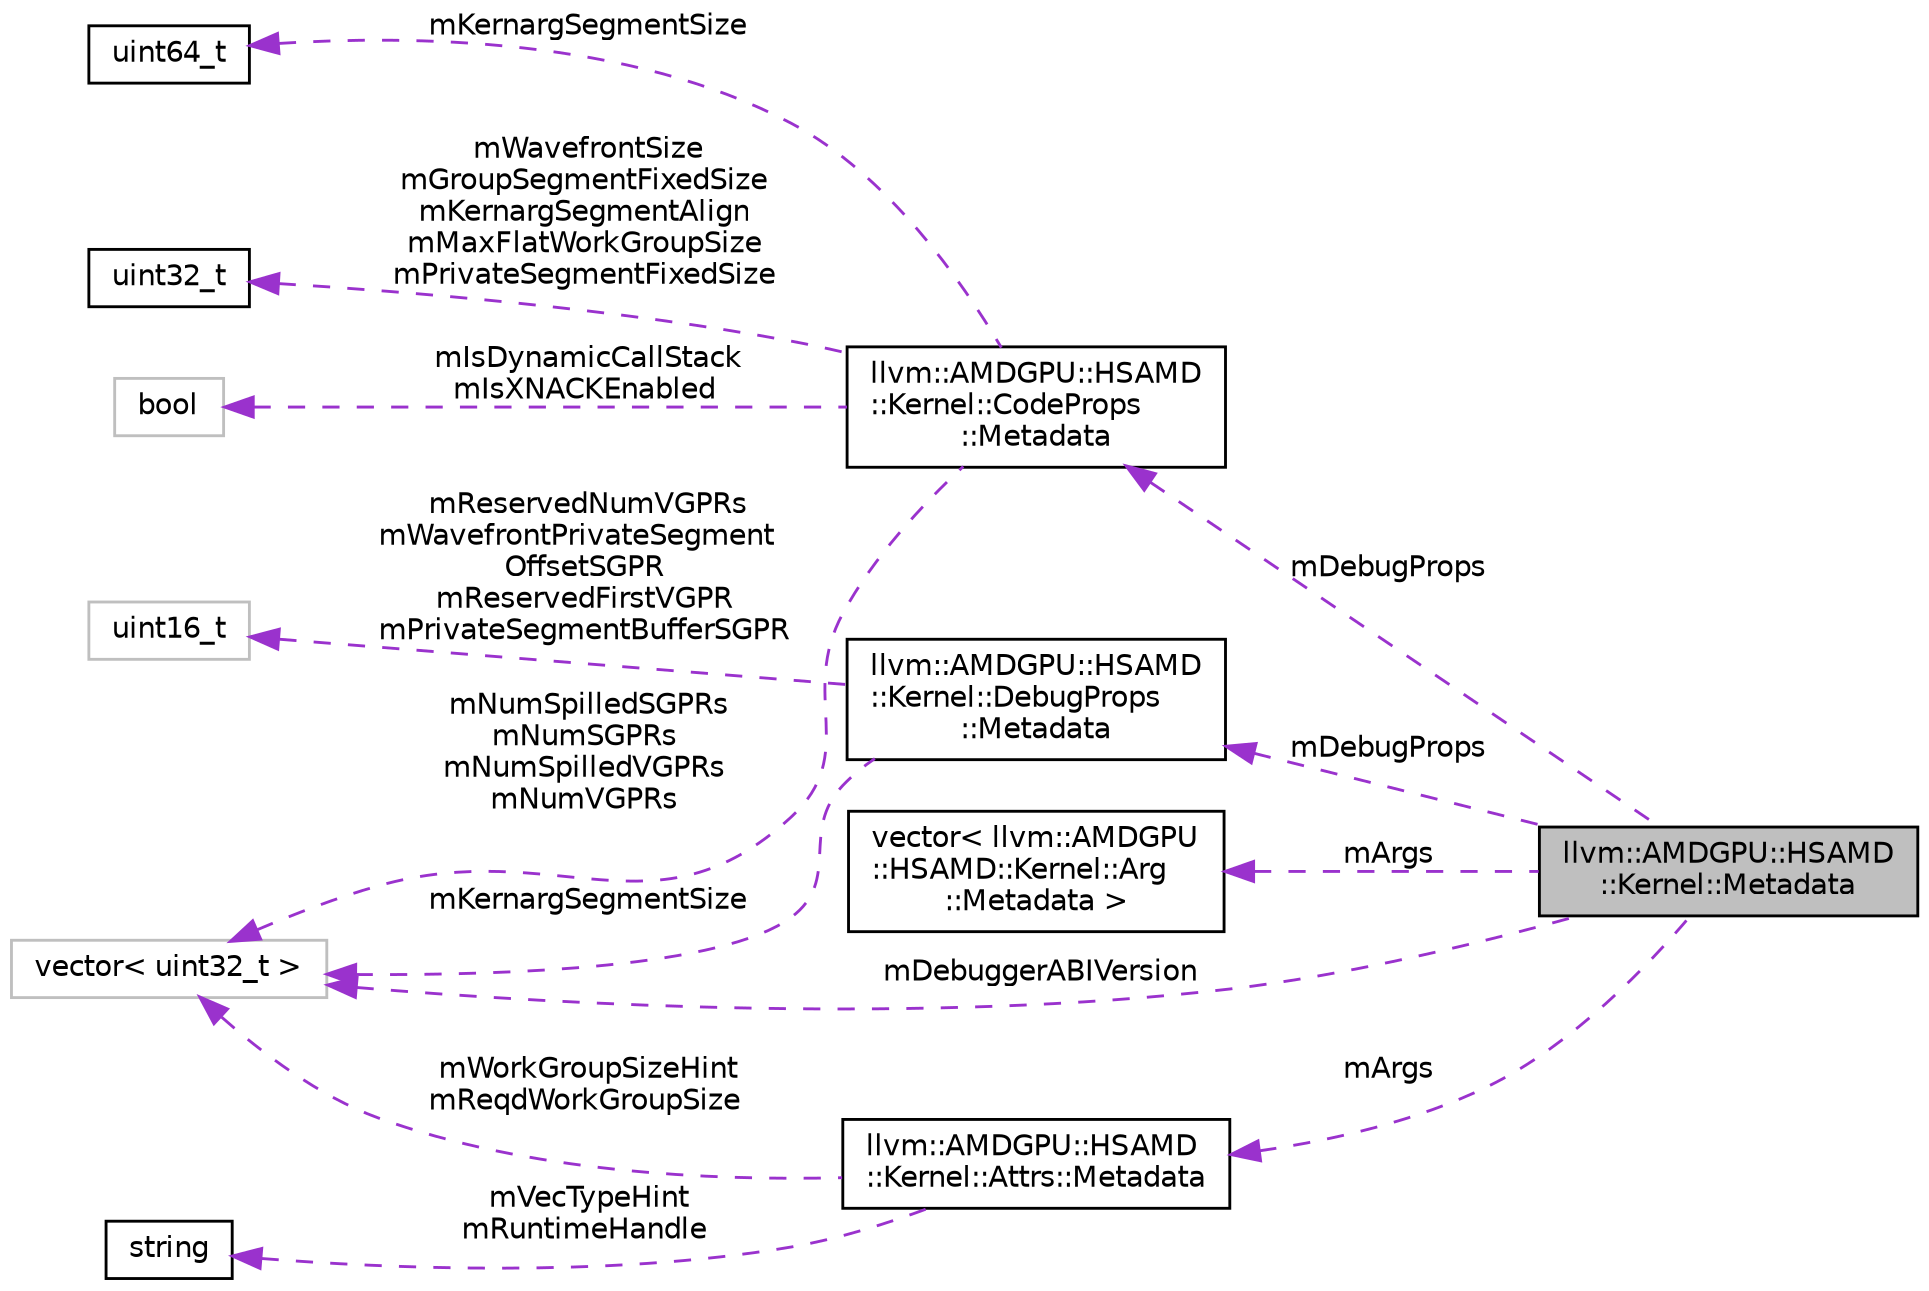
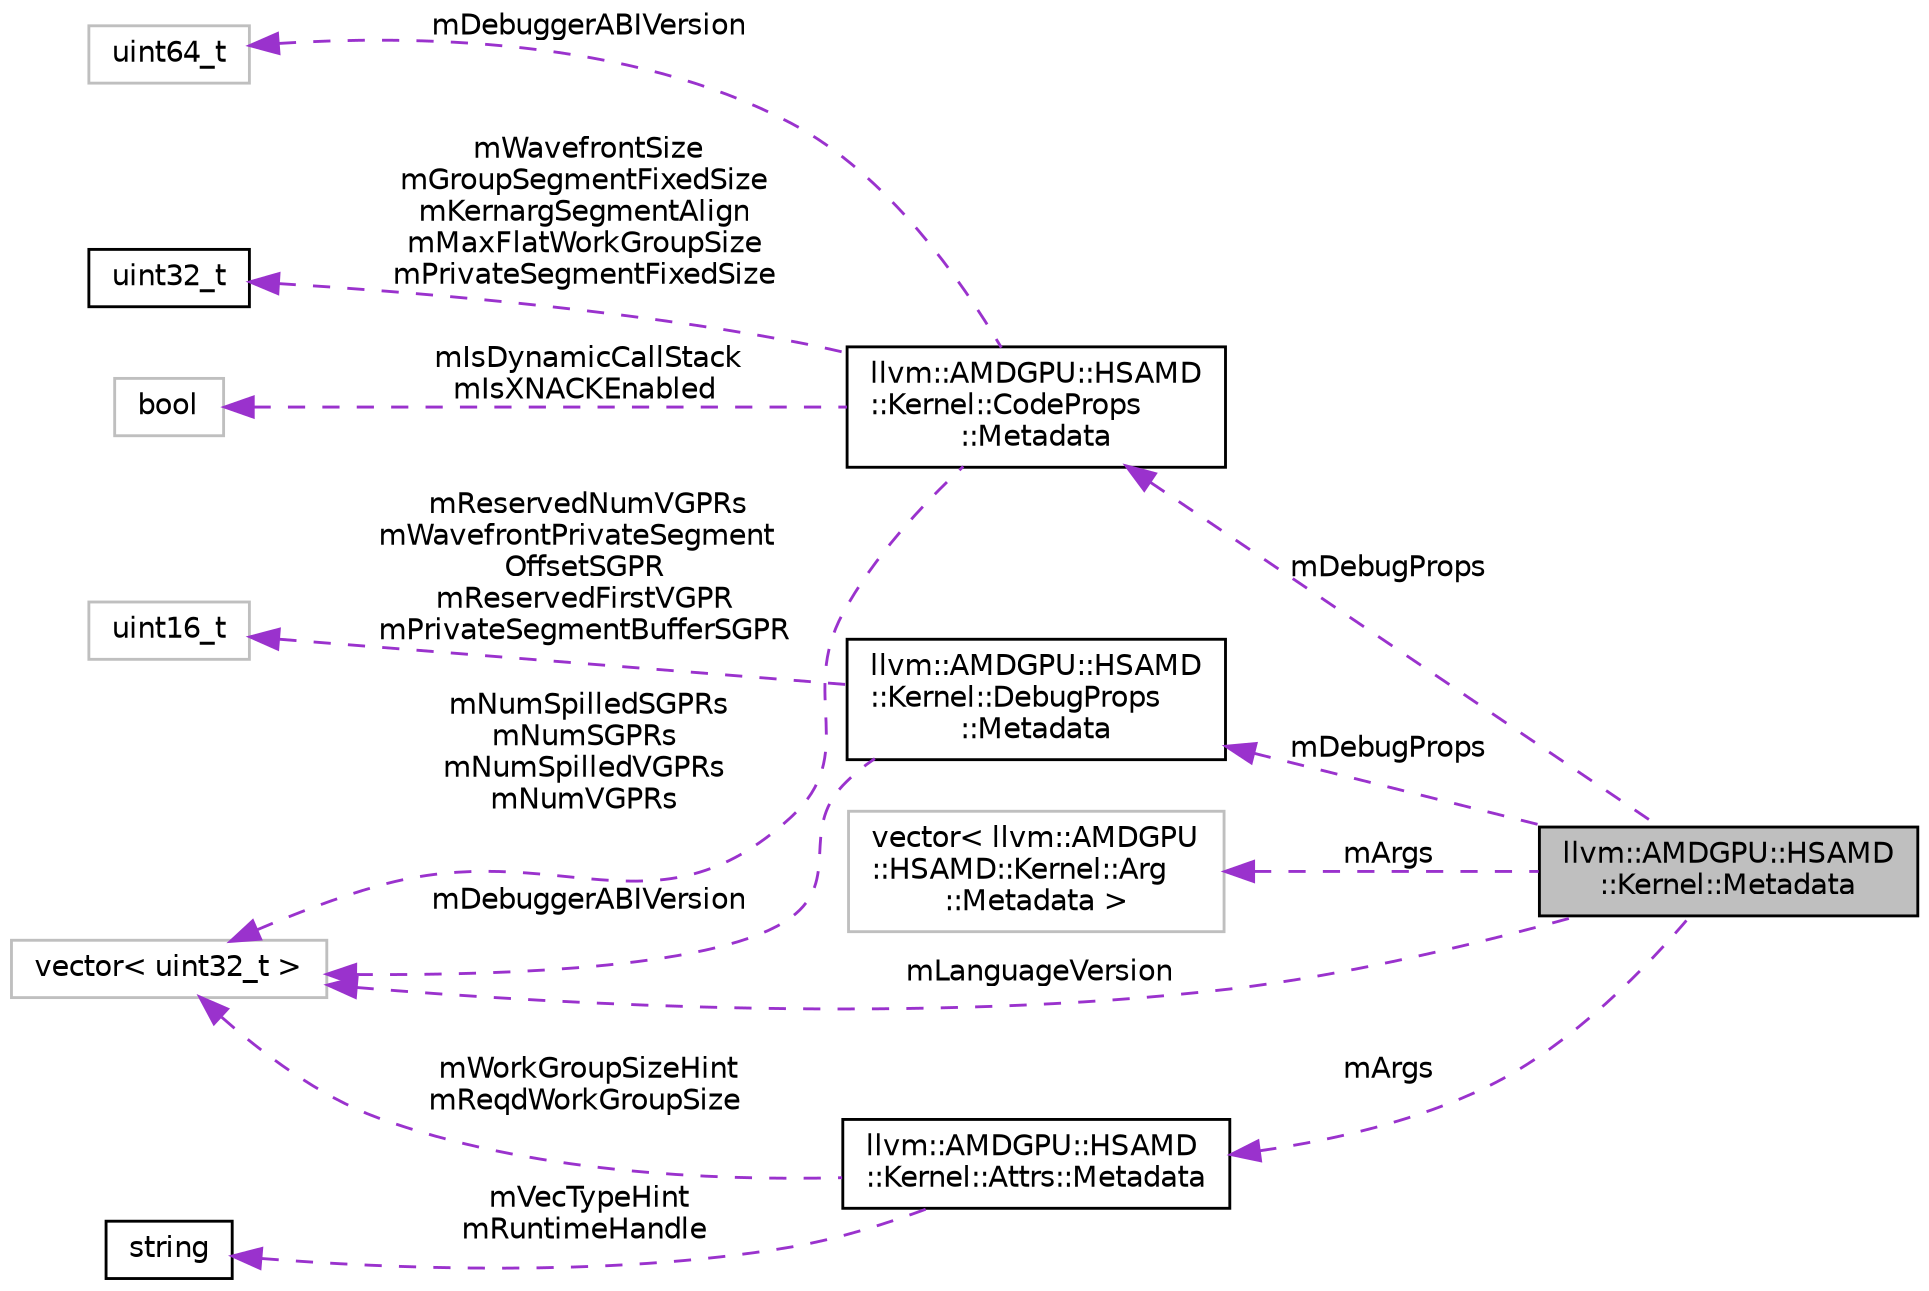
(585, 27) -> (585, 27)
(169, 54) -> (169, 54)
(1036, 871) -> (1036, 871)
(585, 902) -> (585, 902)
(1036, 973) -> (1036, 973)
